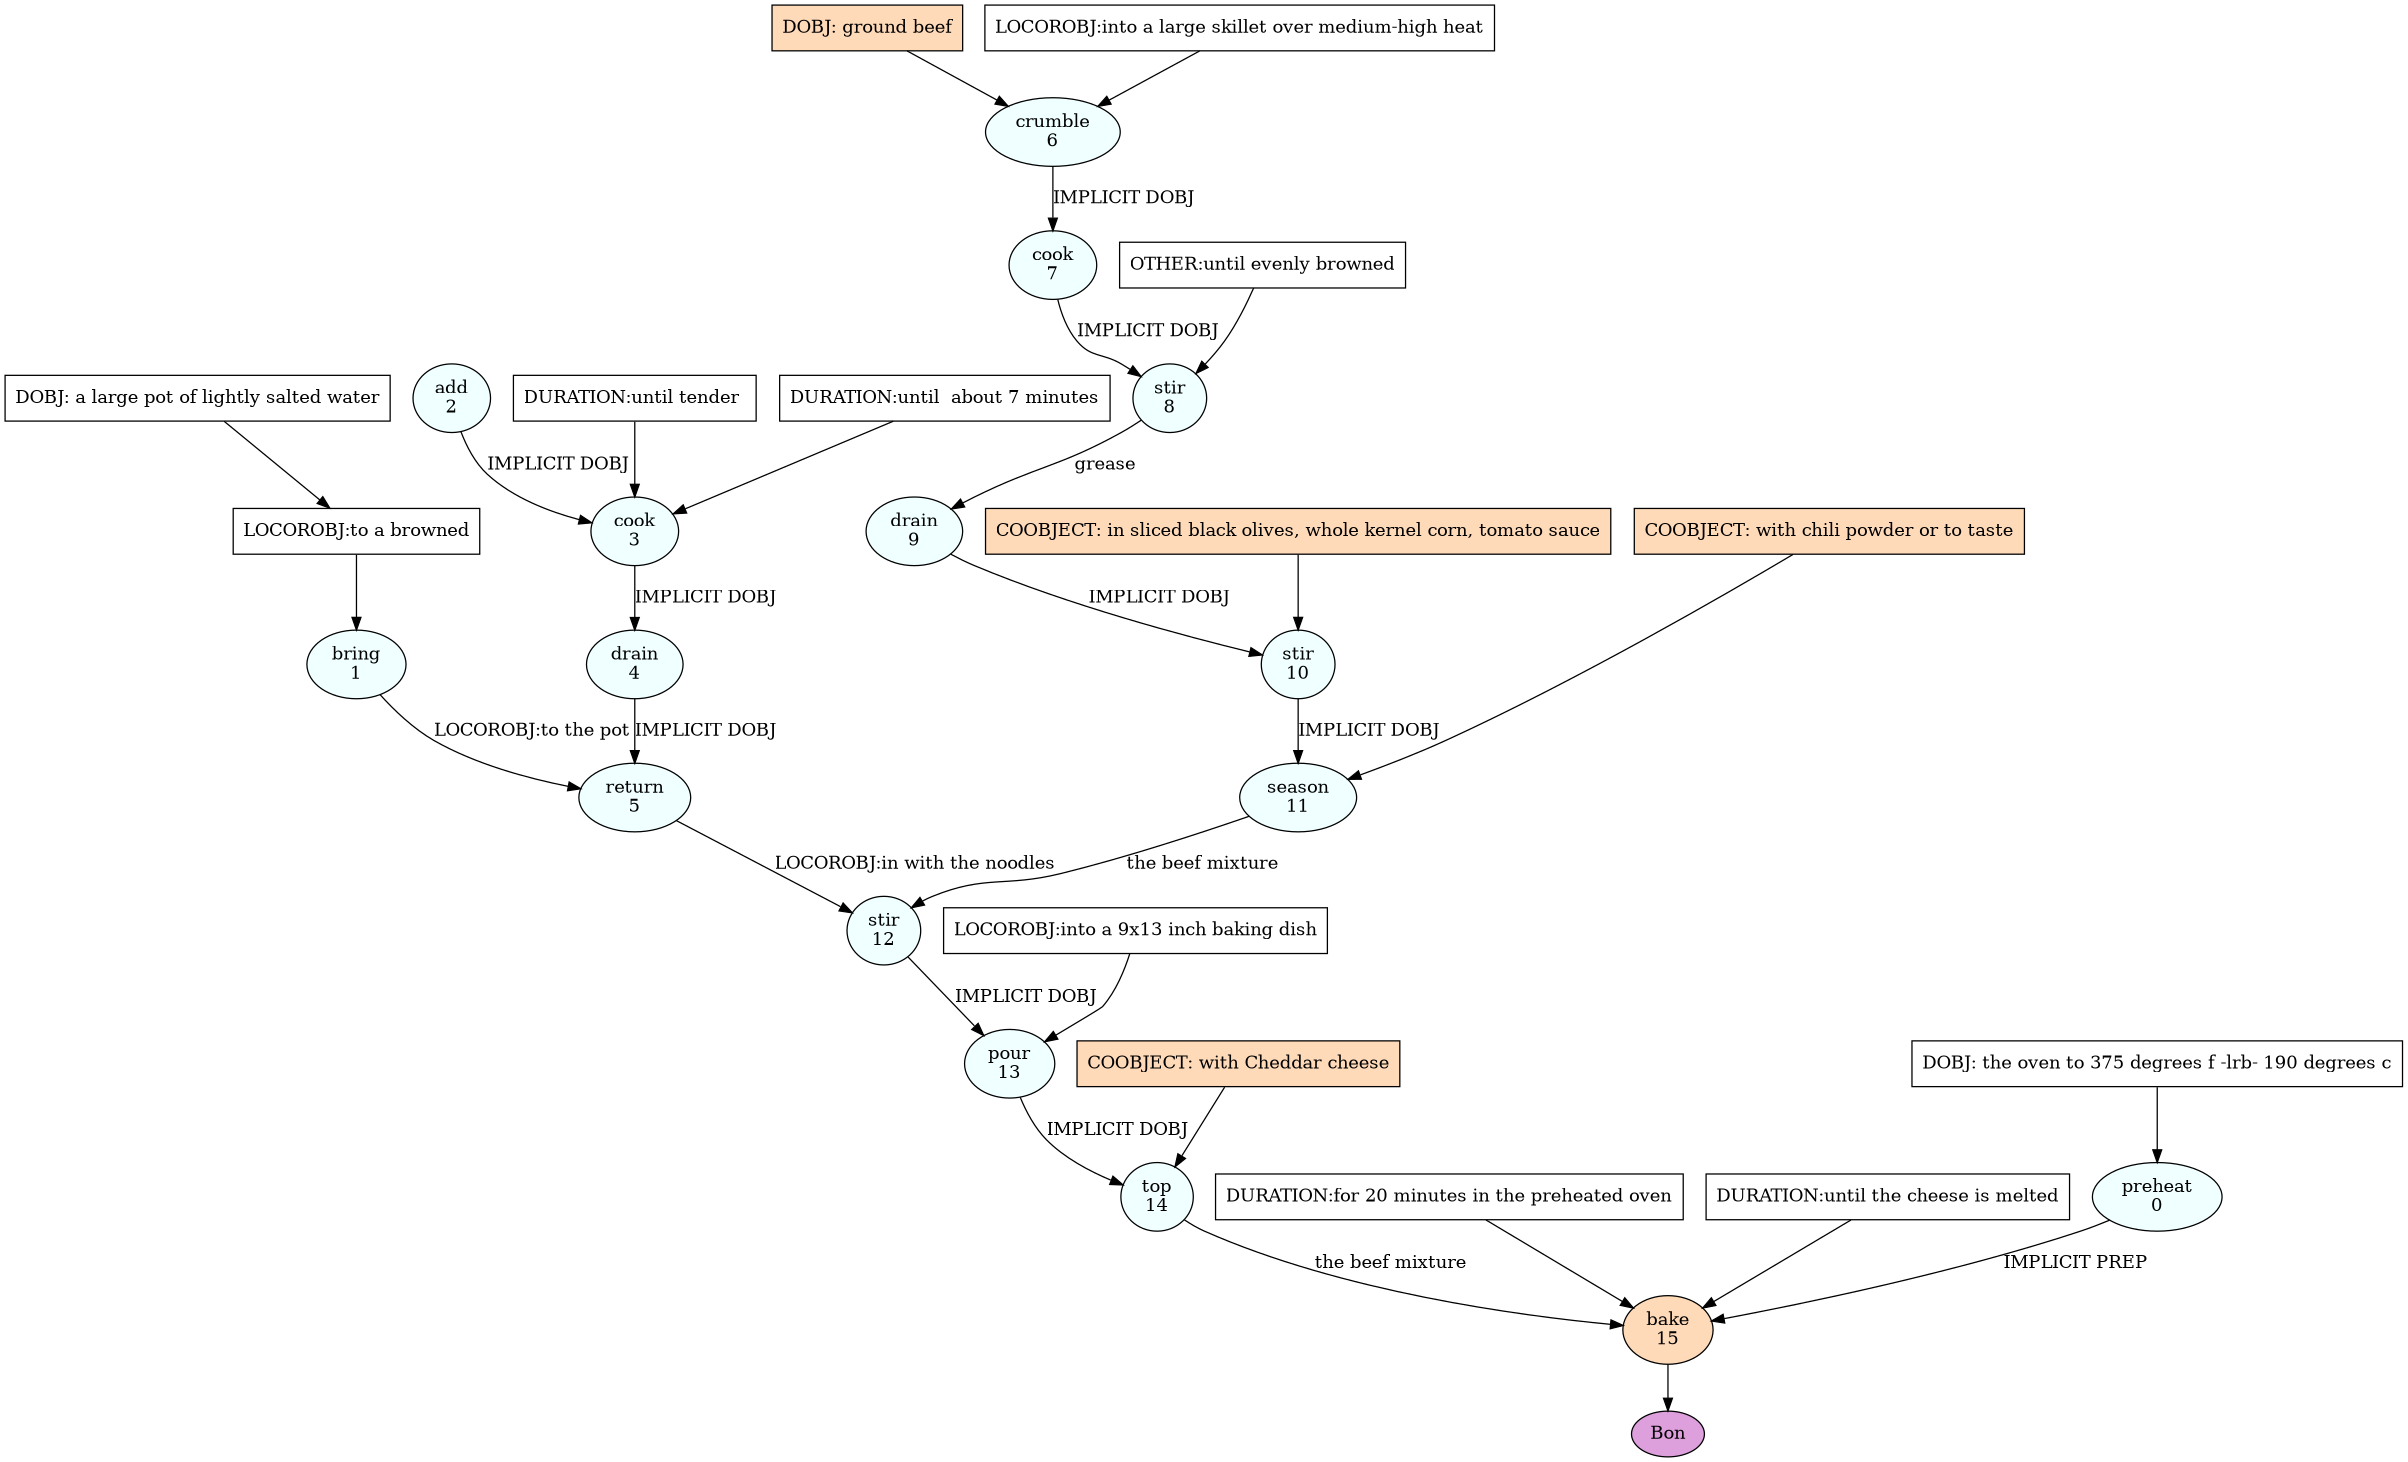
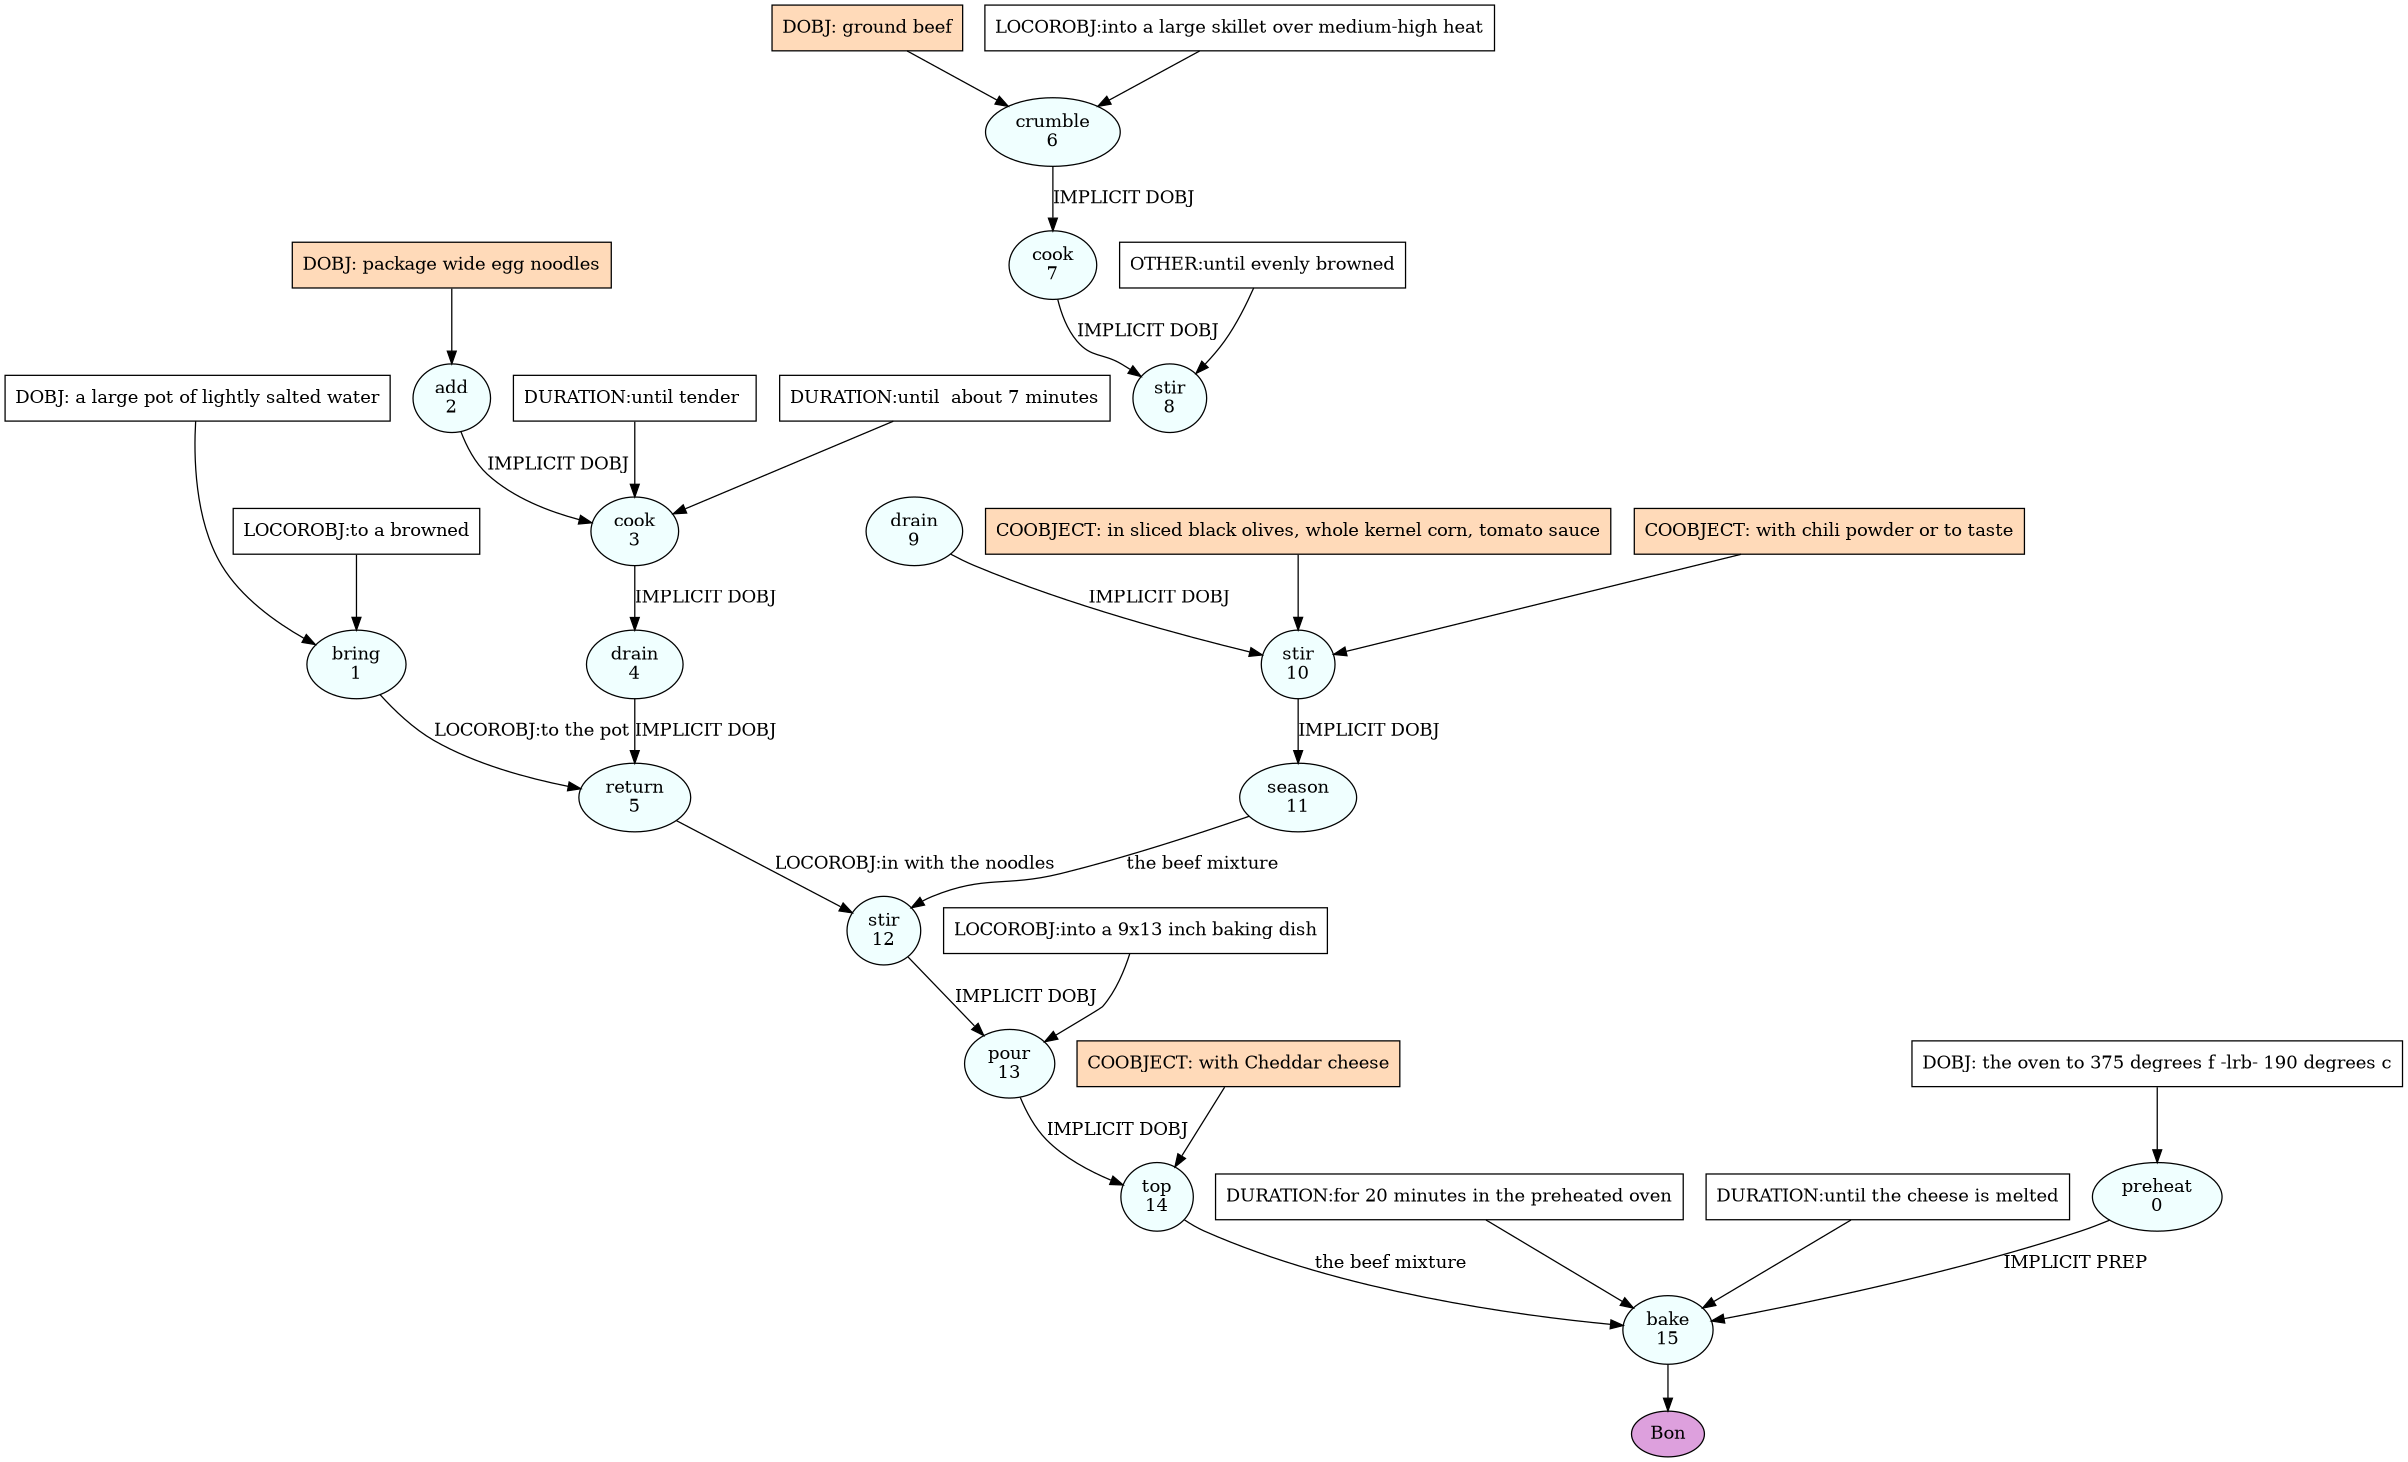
none -> (452, 265)
(272, 461) -> (213, 549)
(1053, 464) -> none
(1581, 673) -> (1544, 603)
(1668, 1330) -> (1668, 1330)
